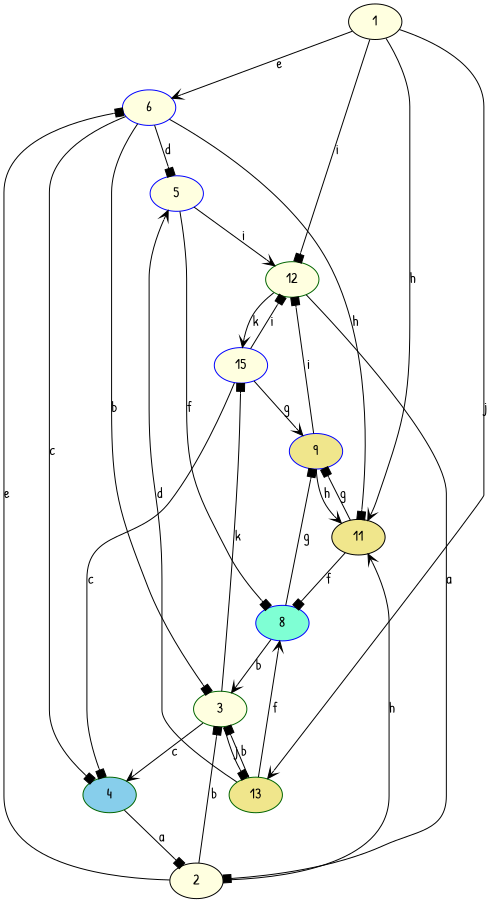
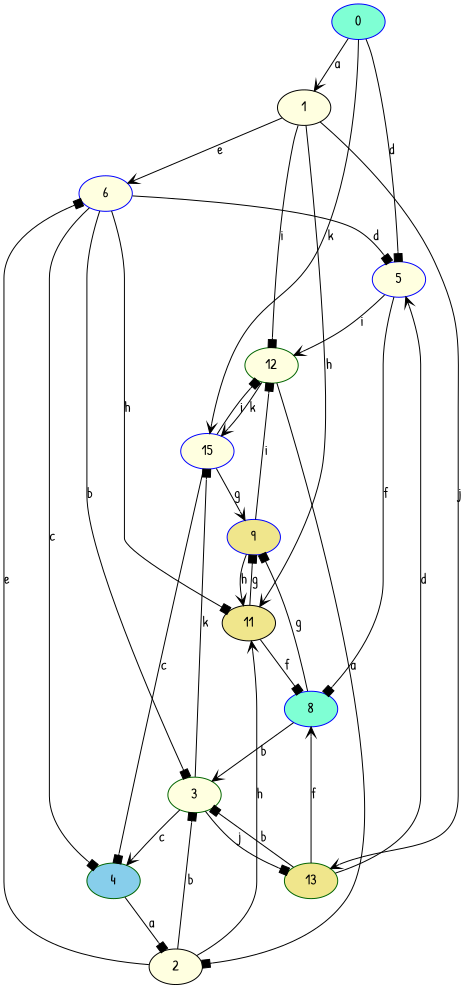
none -> (358, 22)
